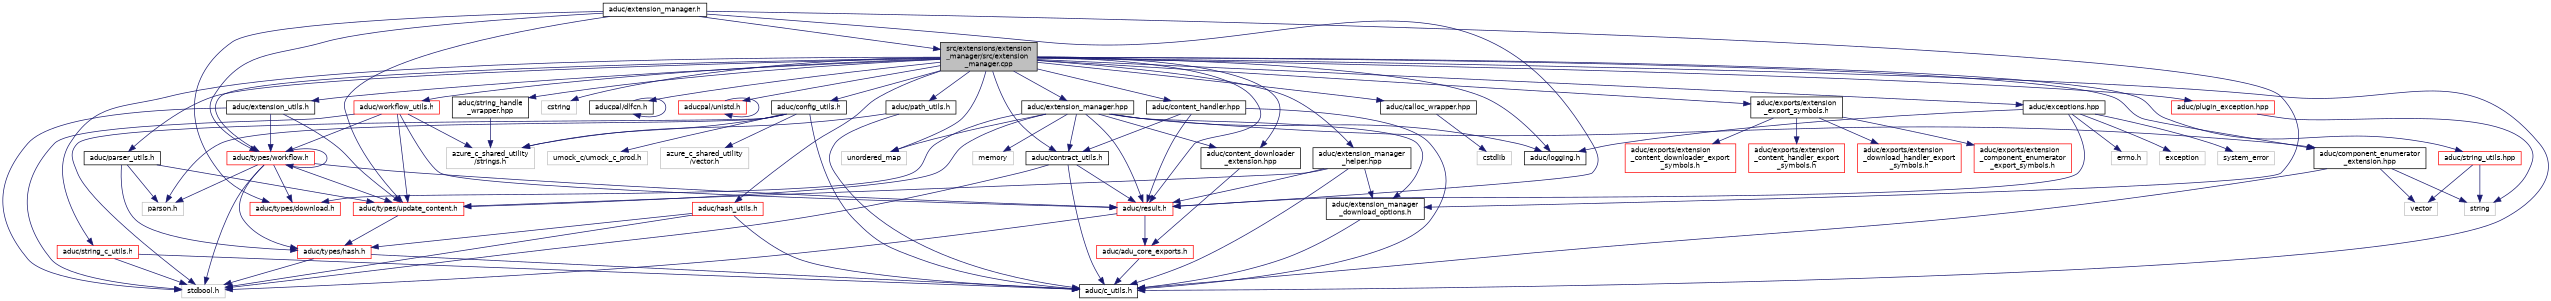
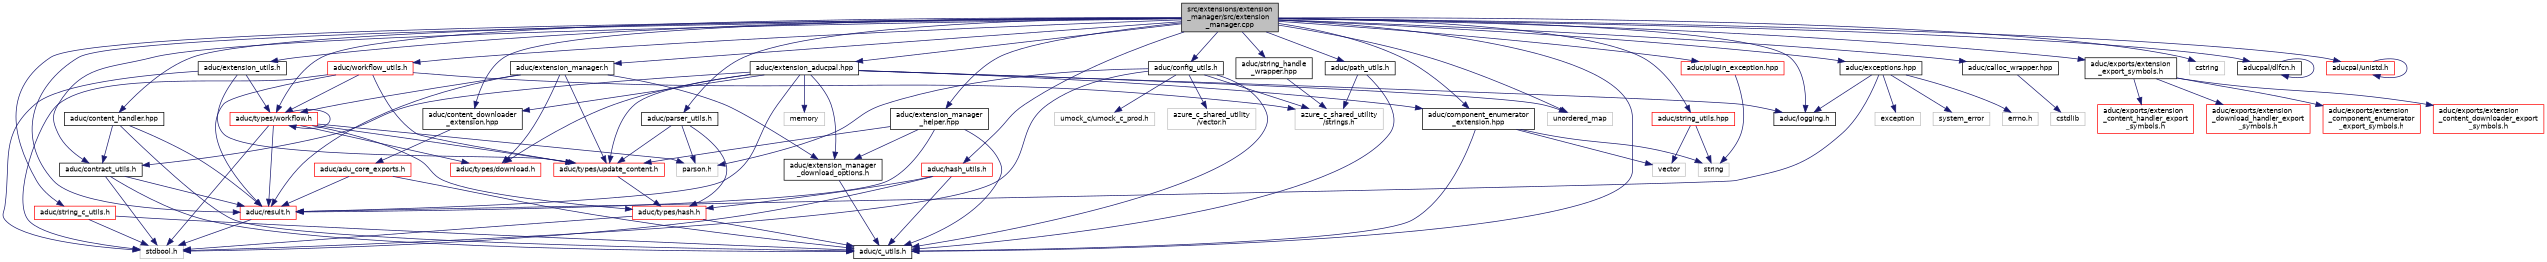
(816, 32) -> (901, 42)
(1078, 107) -> (804, 68)
(1145, 227) -> (319, 190)
